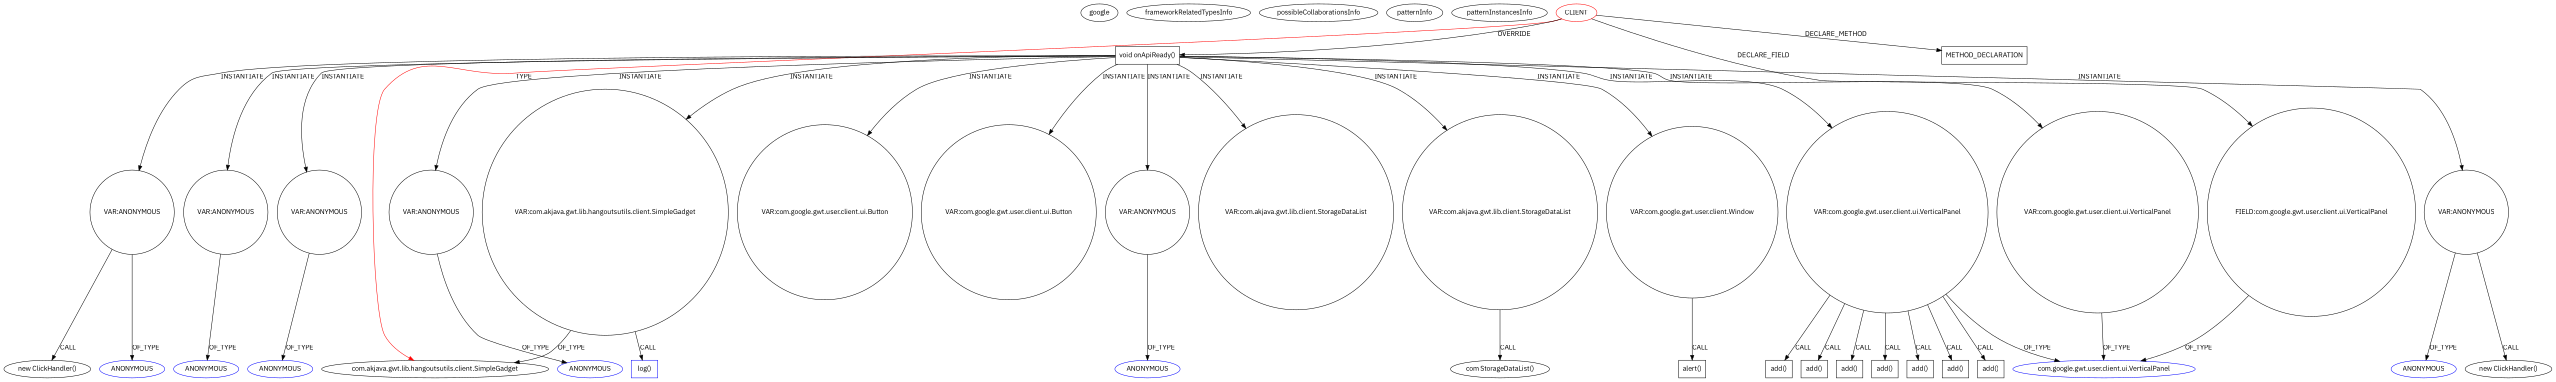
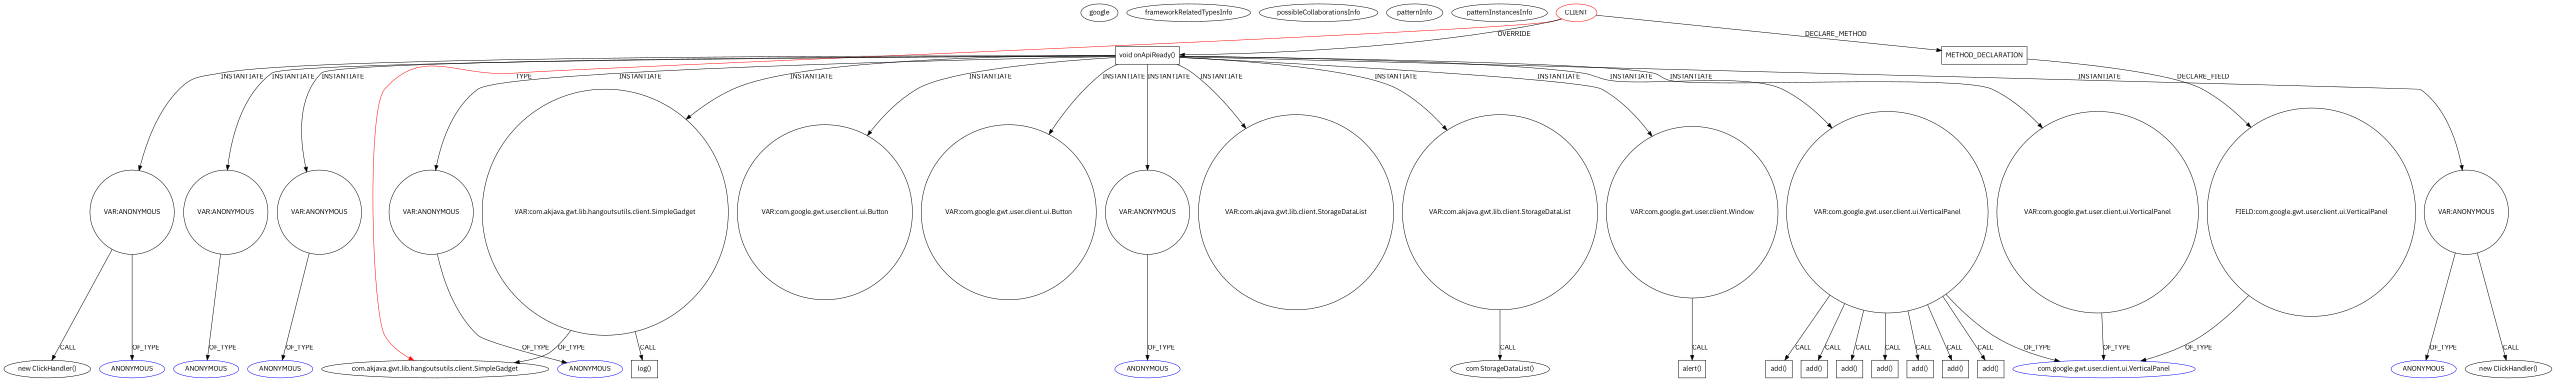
(1989, 82) -> (2144, 73)
(644, 369) -> (644, 369)
